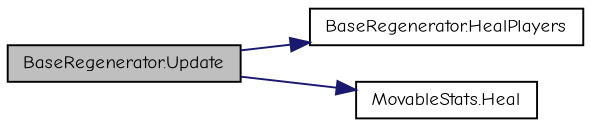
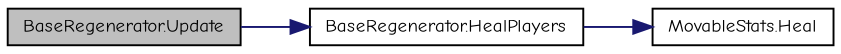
(289, 82) -> (608, 27)
